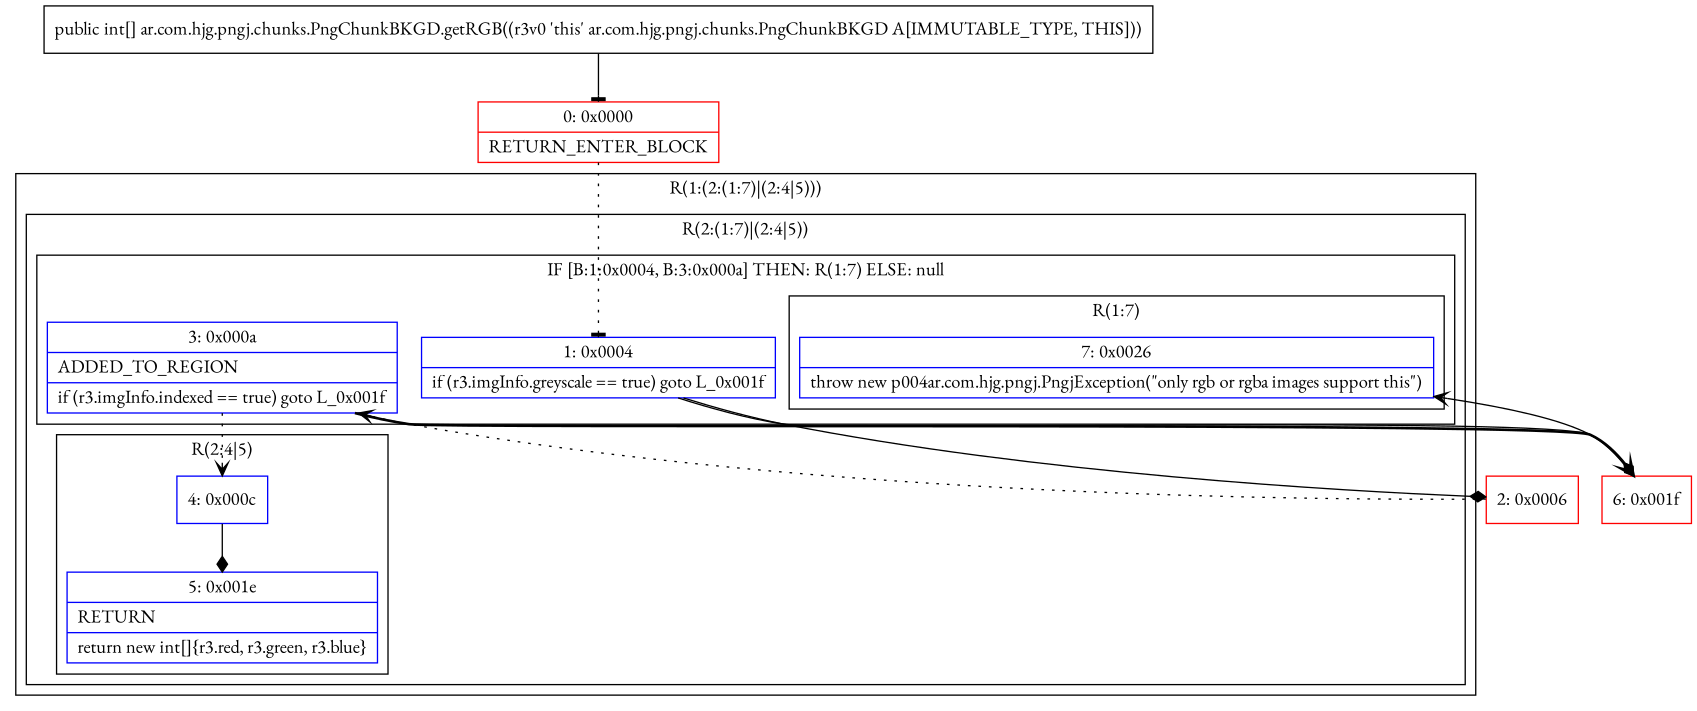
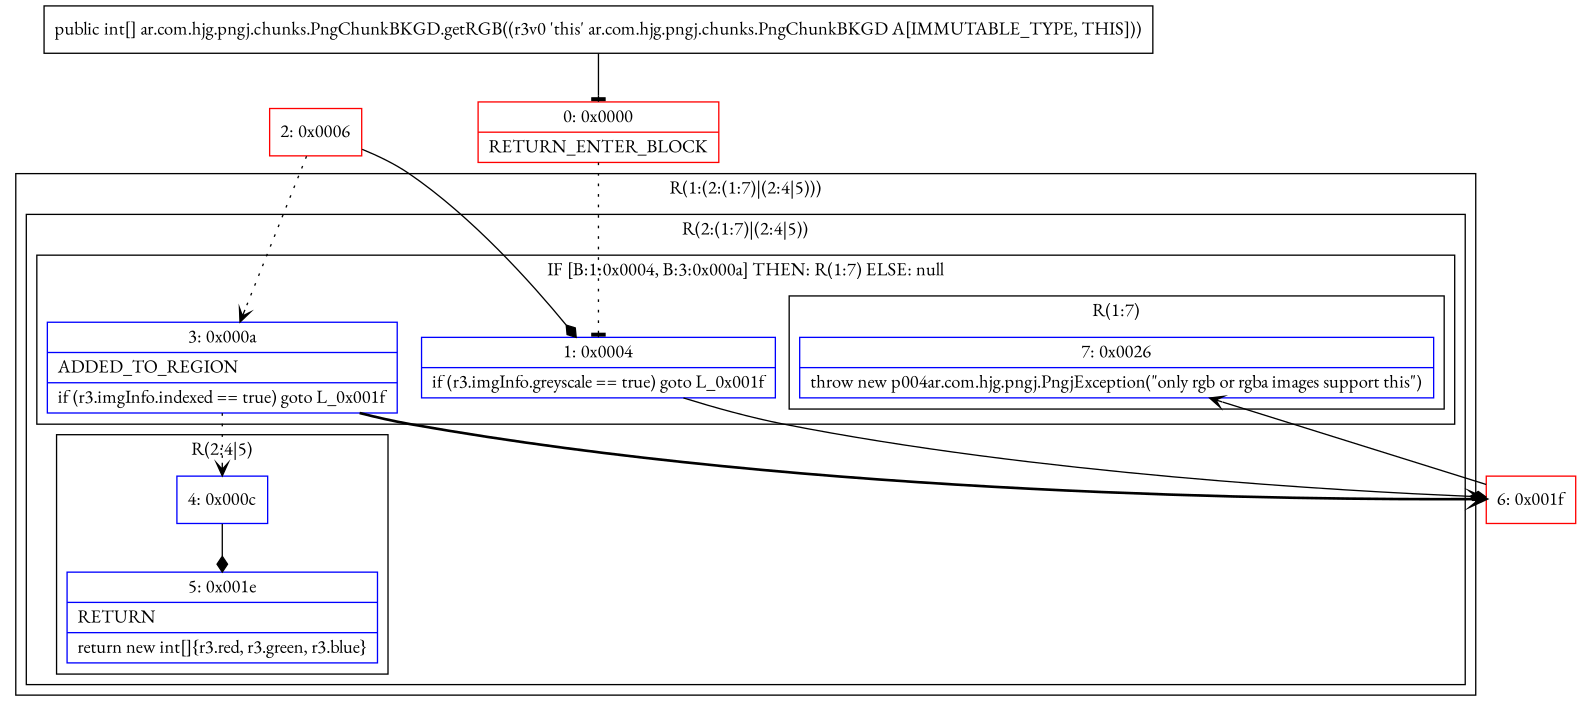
(1074, 467) -> (473, 226)
